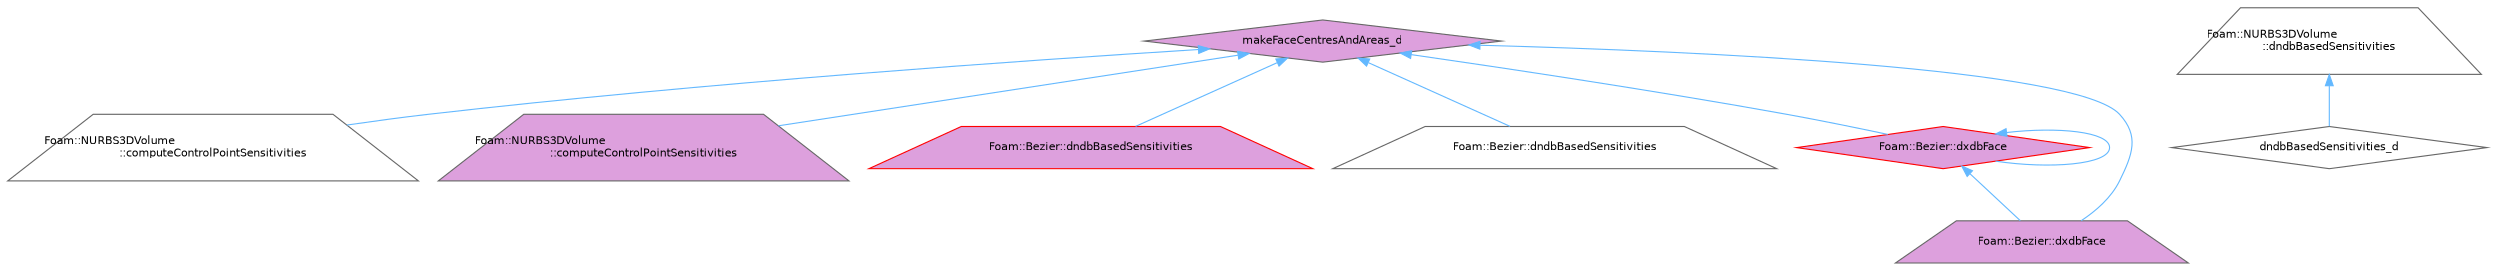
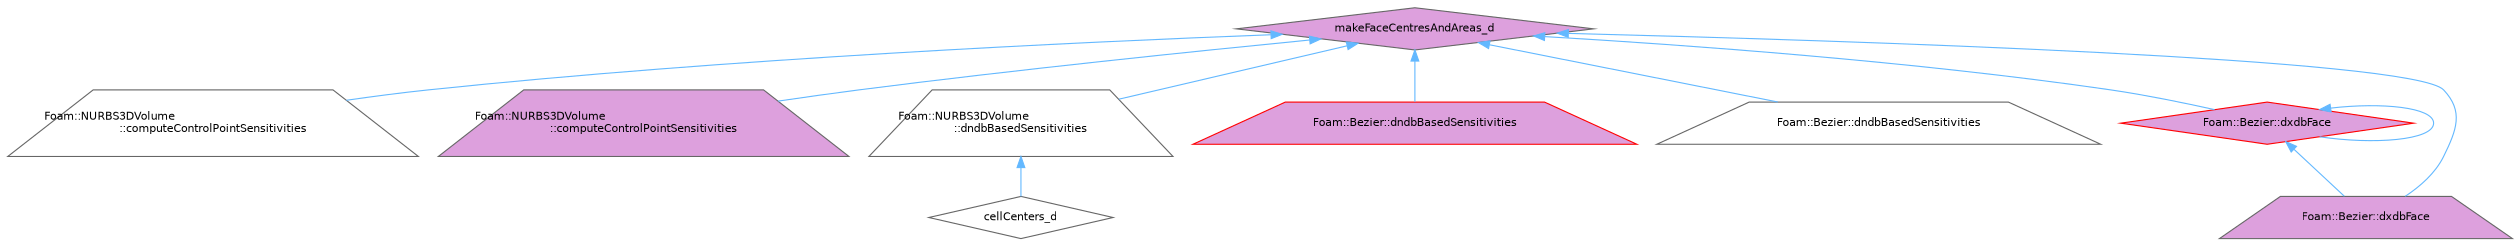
none -> (1233, 72)
(2329, 148) -> (1021, 218)
